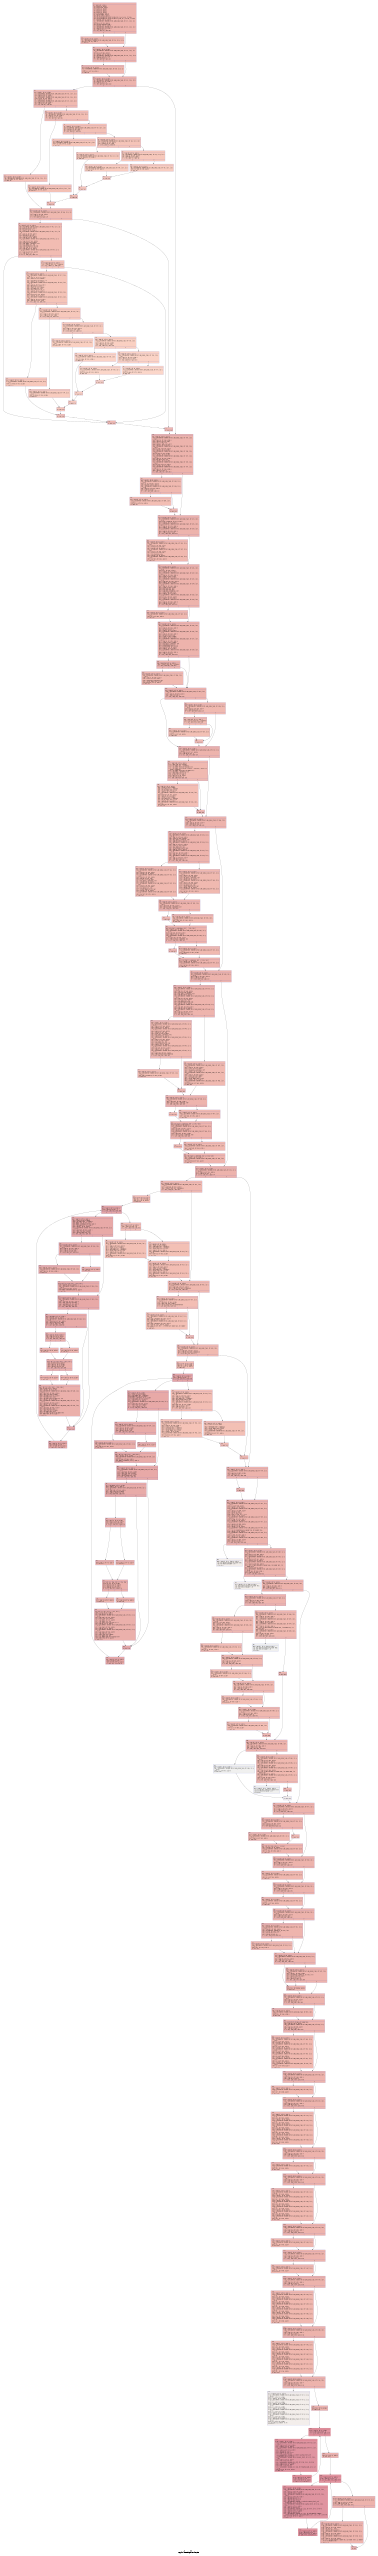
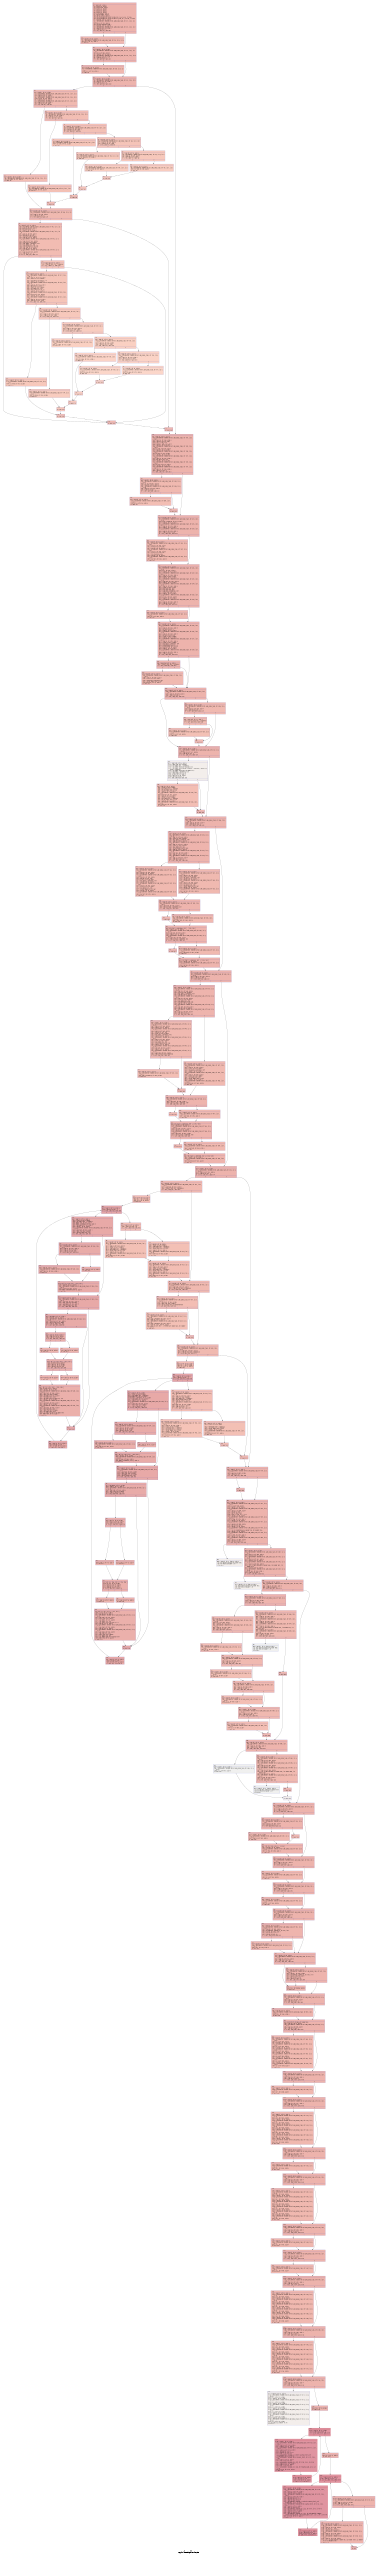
(188, 771) -> (188, 771)
